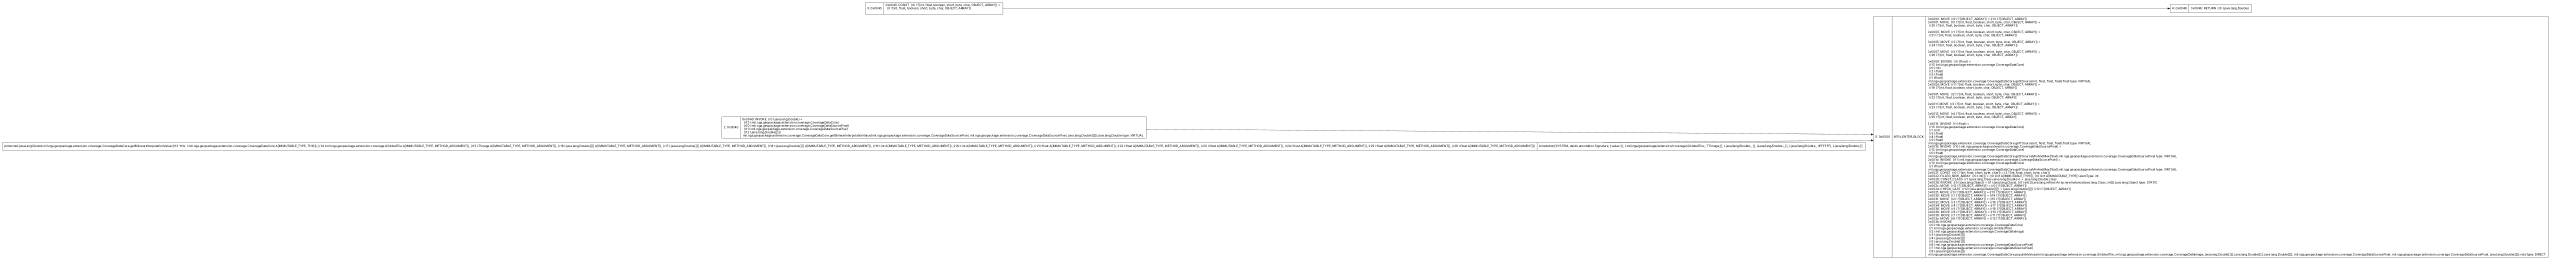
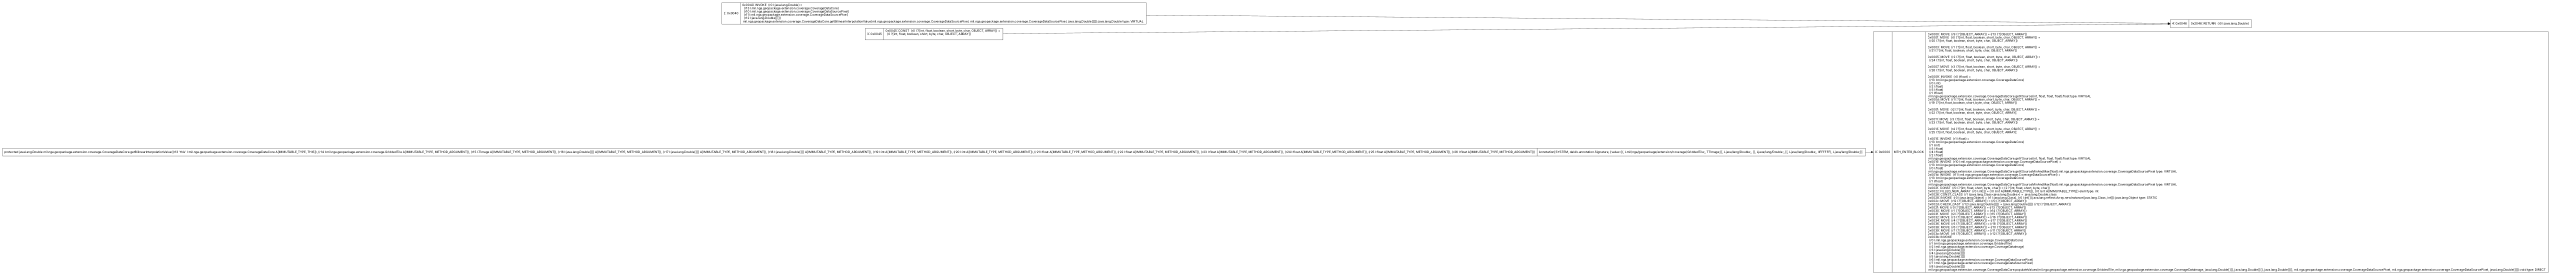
(2220, 8) -> (2220, 24)
(1509, 132) -> (1657, 19)
